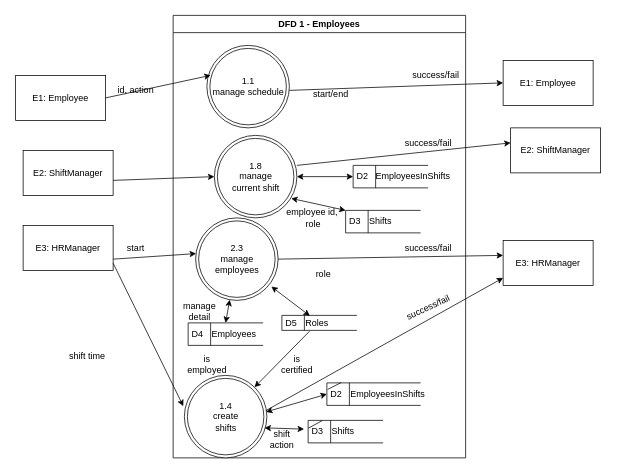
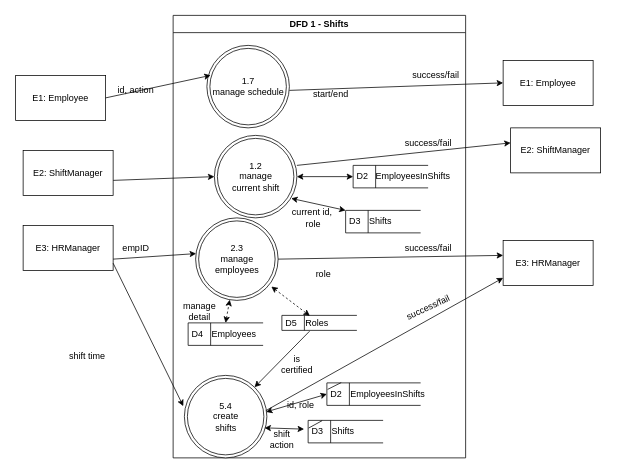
(319, 24) -> (319, 24)
(248, 87) -> (248, 87)
(256, 177) -> (256, 177)
(312, 218) -> (312, 218)
(136, 248) -> (136, 248)
(290, 301) -> (290, 301)
(228, 311) -> (228, 311)
(207, 364) -> none
none -> (300, 405)
(226, 417) -> (226, 417)
